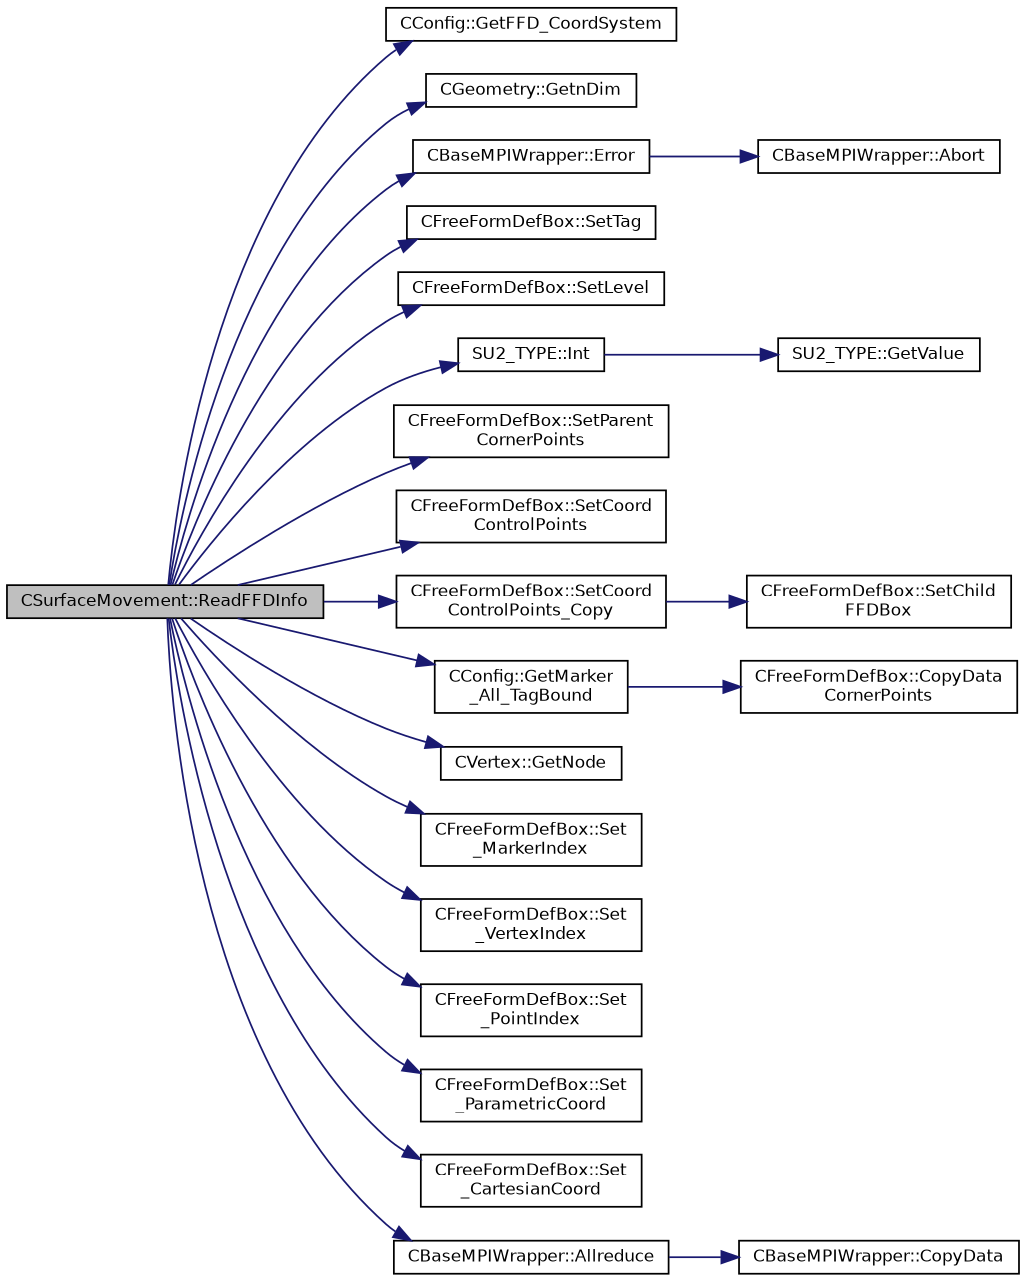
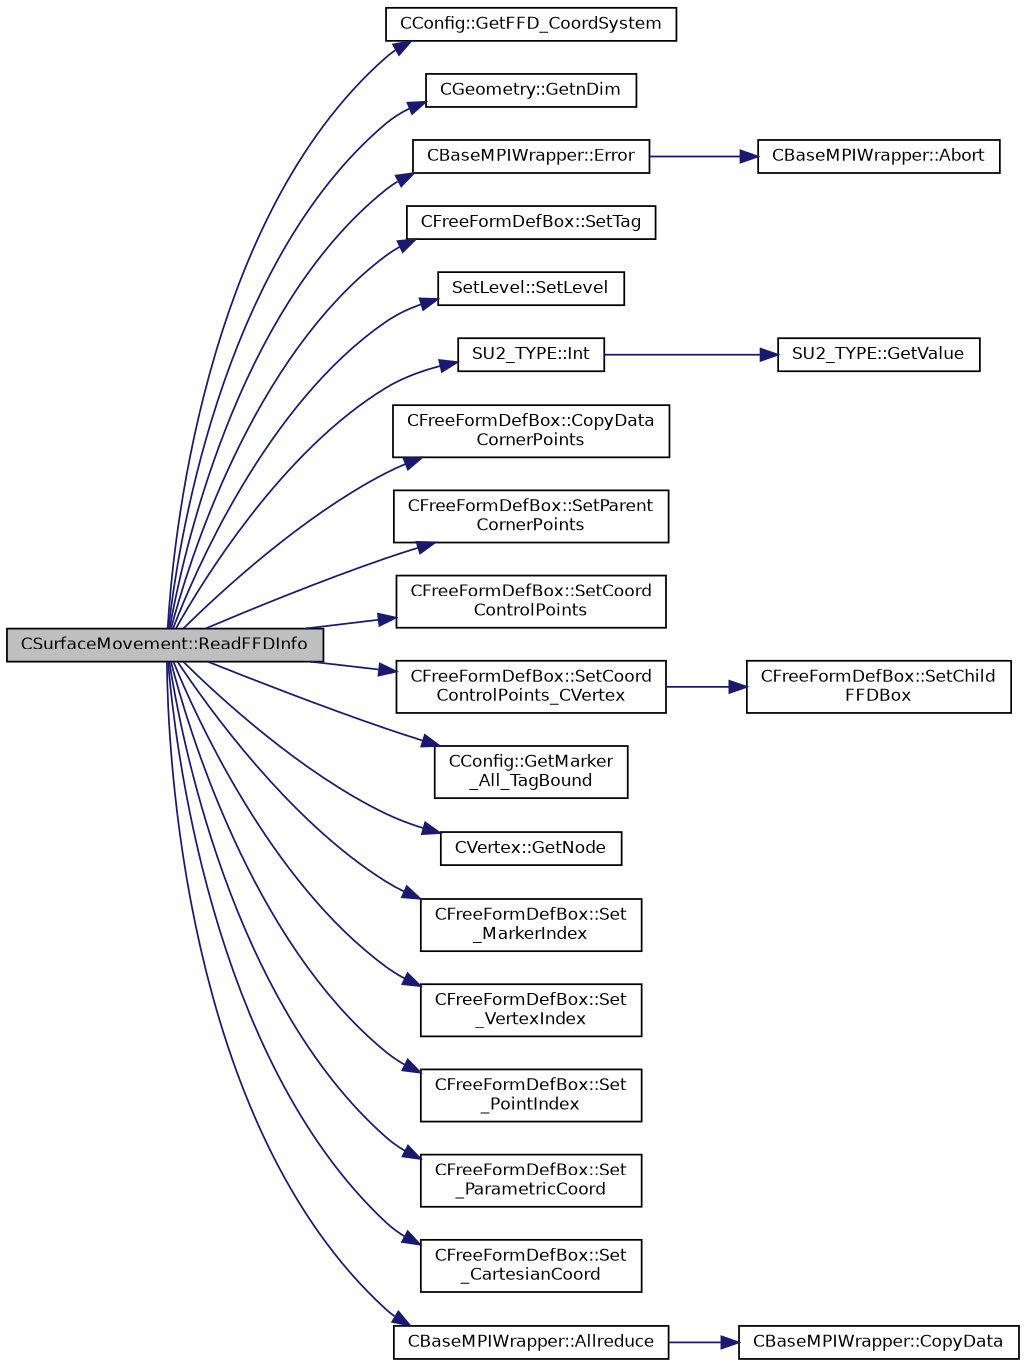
(531, 289) -> (531, 289)
(531, 602) -> (531, 687)
(676, 687) -> (288, 537)
